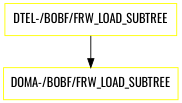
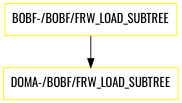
(91, 20) -> (91, 20)
